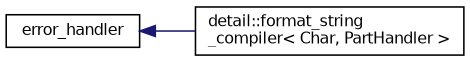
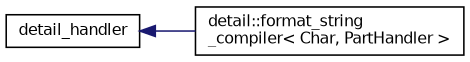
(73, 31) -> (73, 31)
